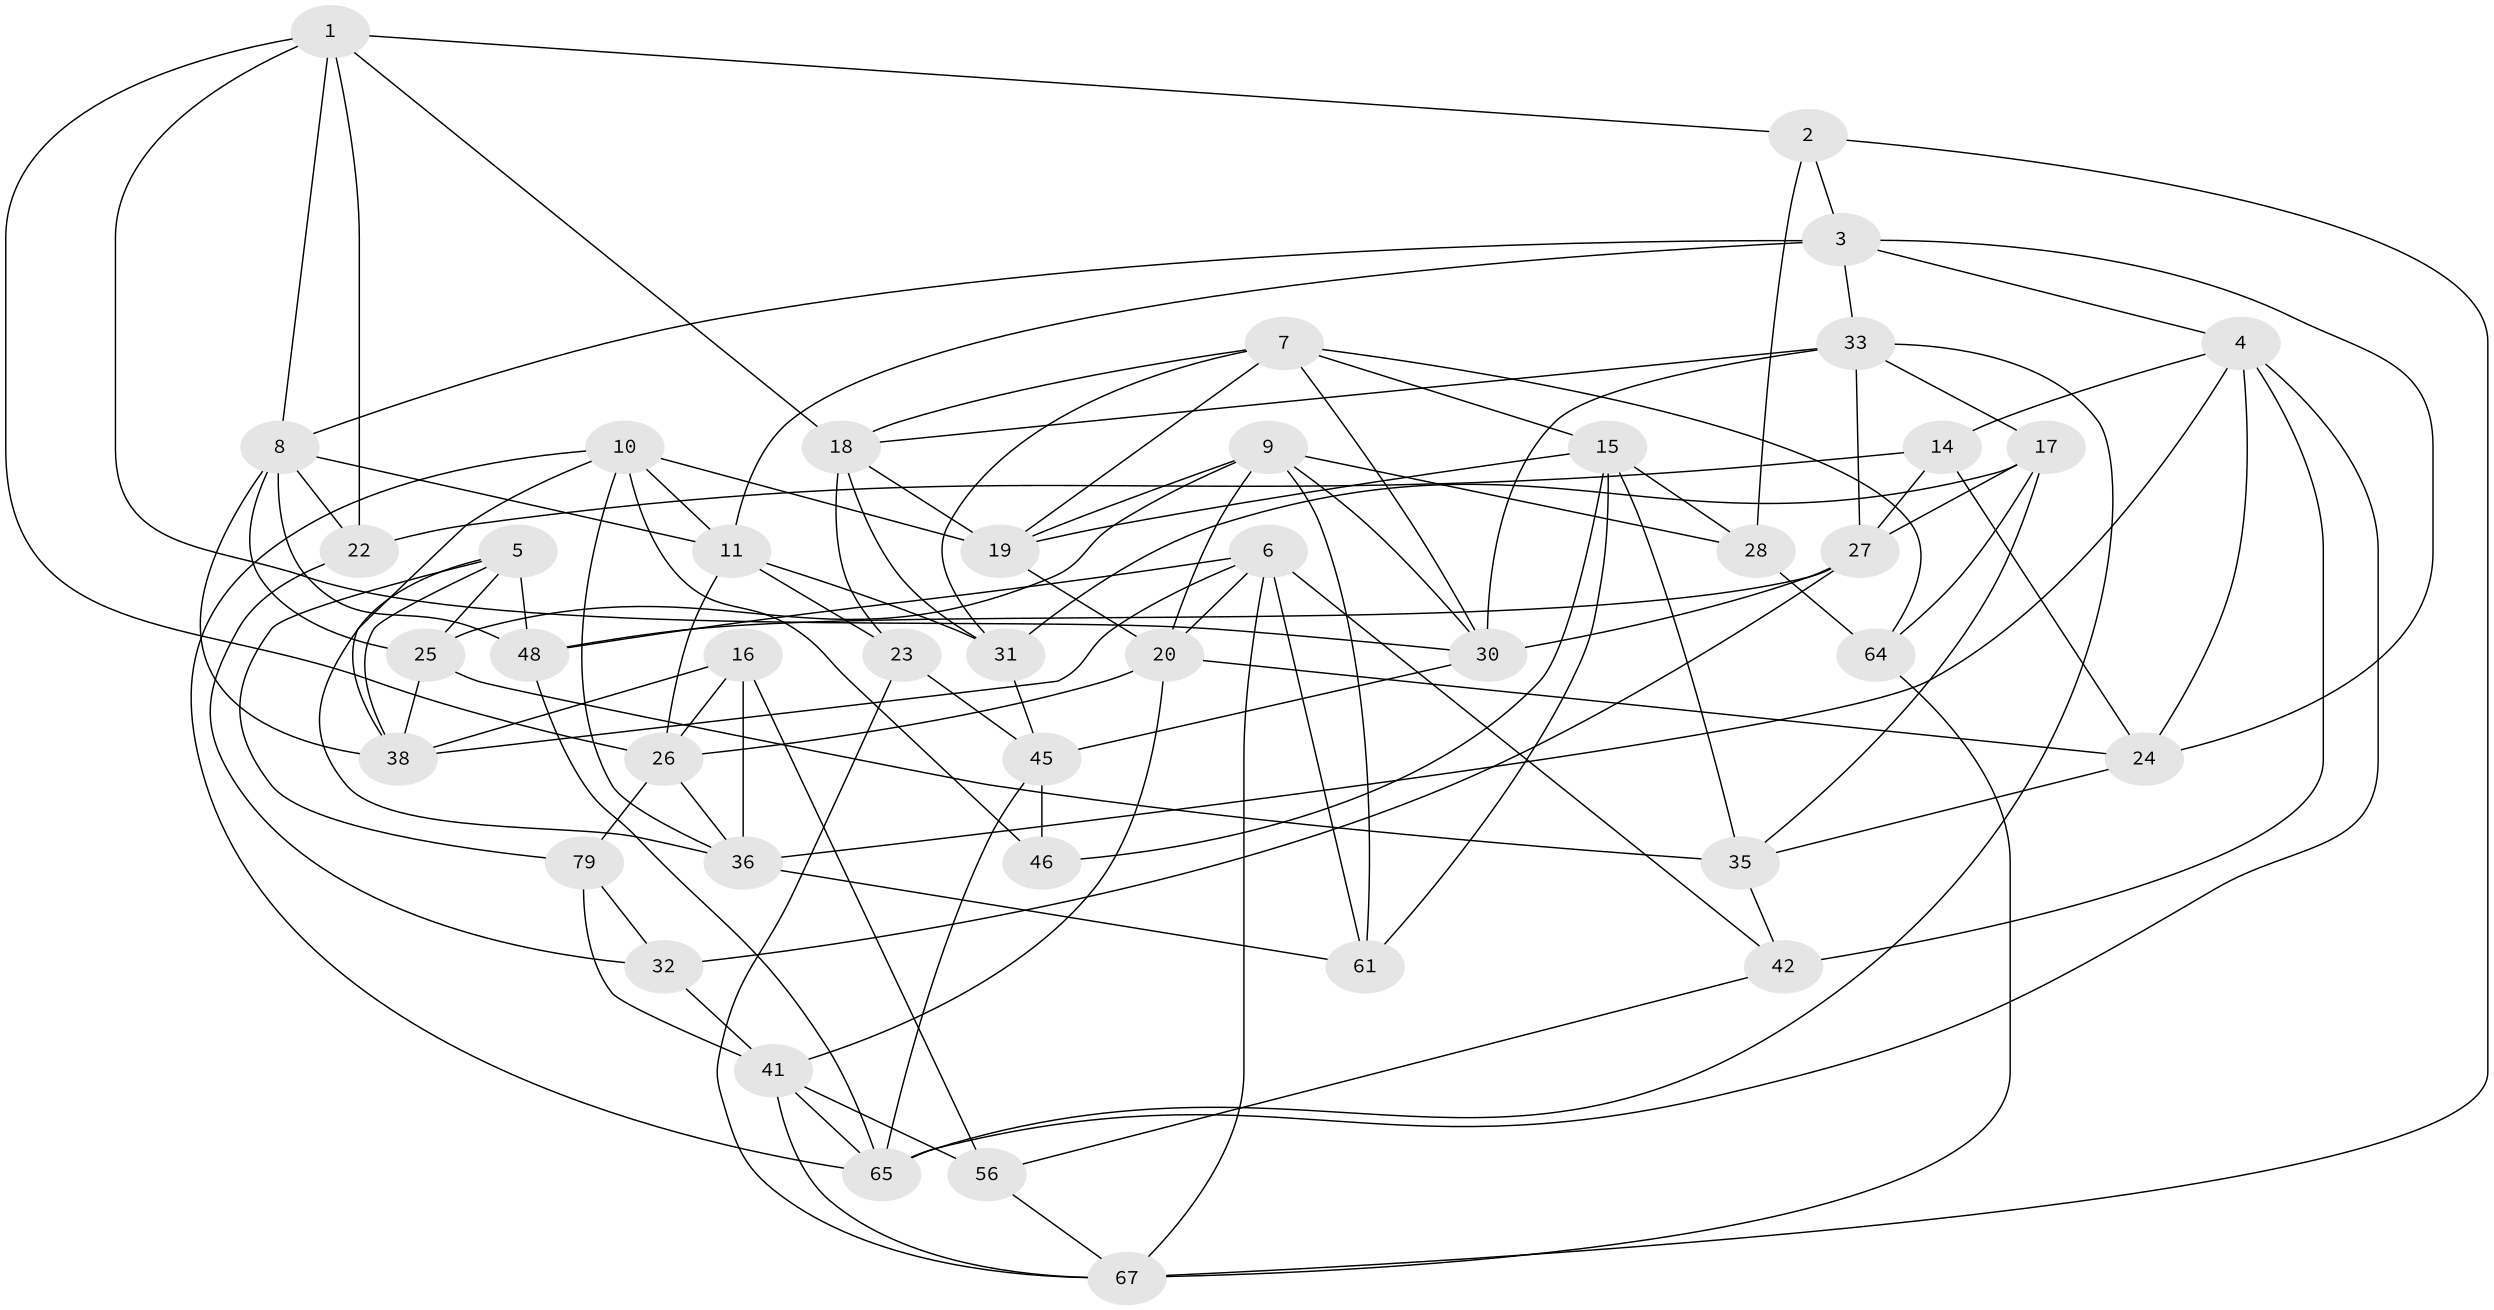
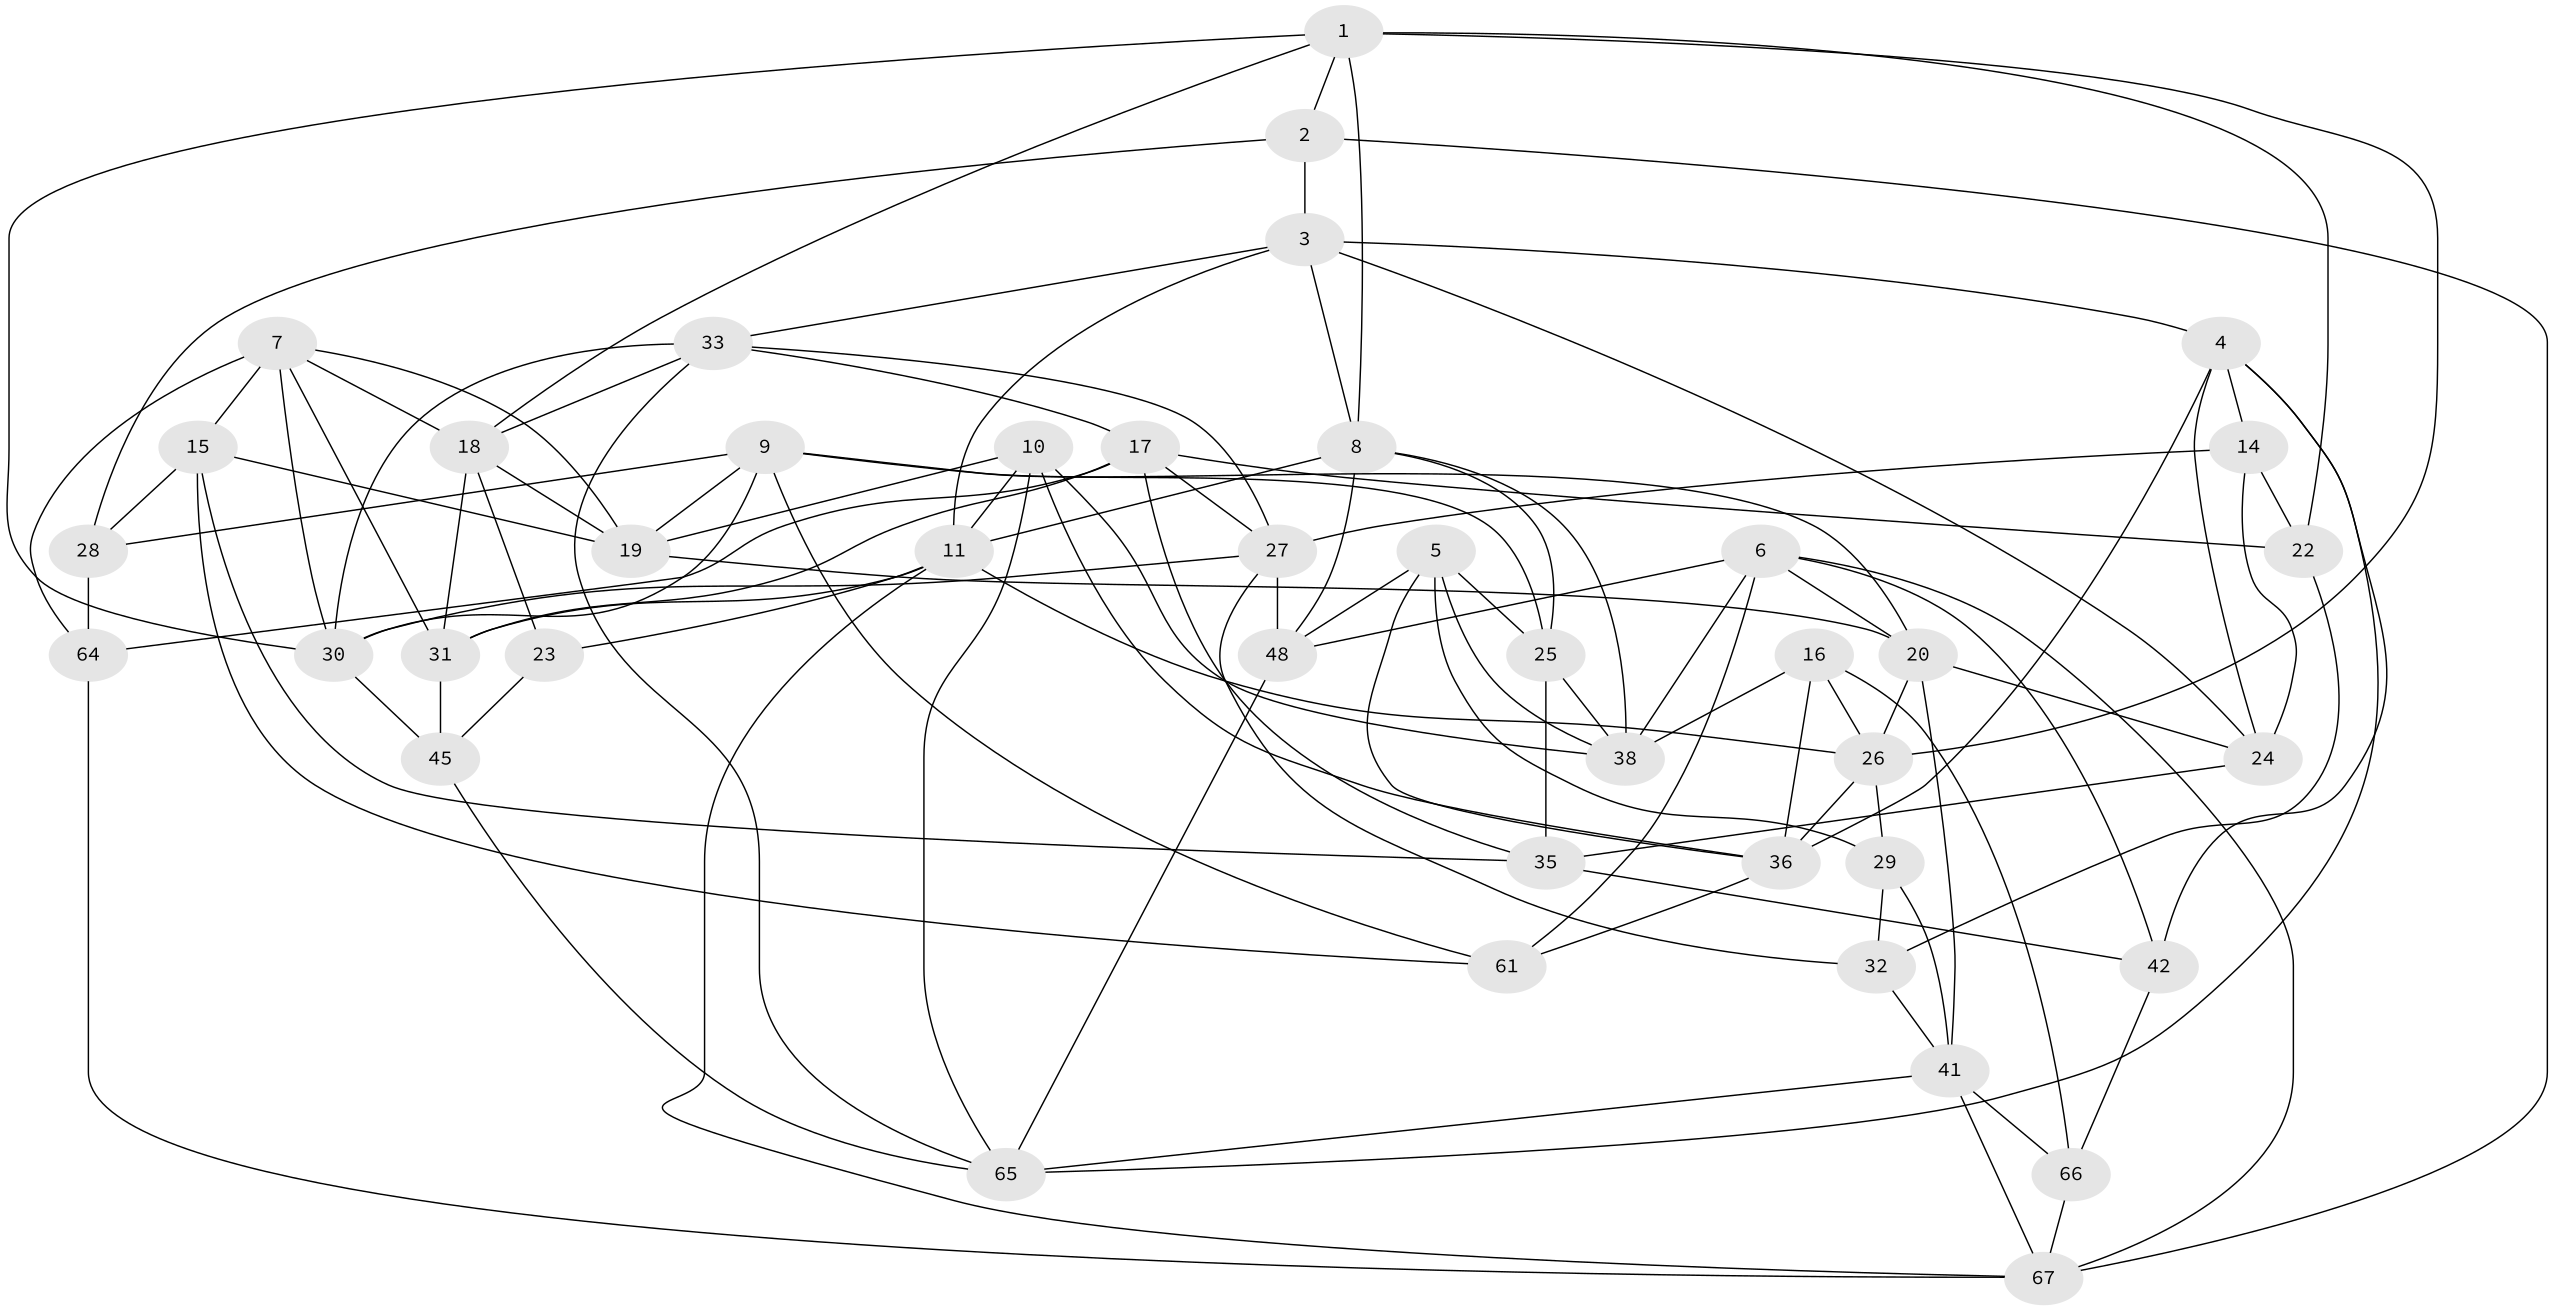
(320, 499) -> (1721, 509)
(584, 863) -> (1885, 863)
(1042, 863) -> none
(720, 1089) -> (1002, 1210)
(987, 1175) -> (2071, 1175)
